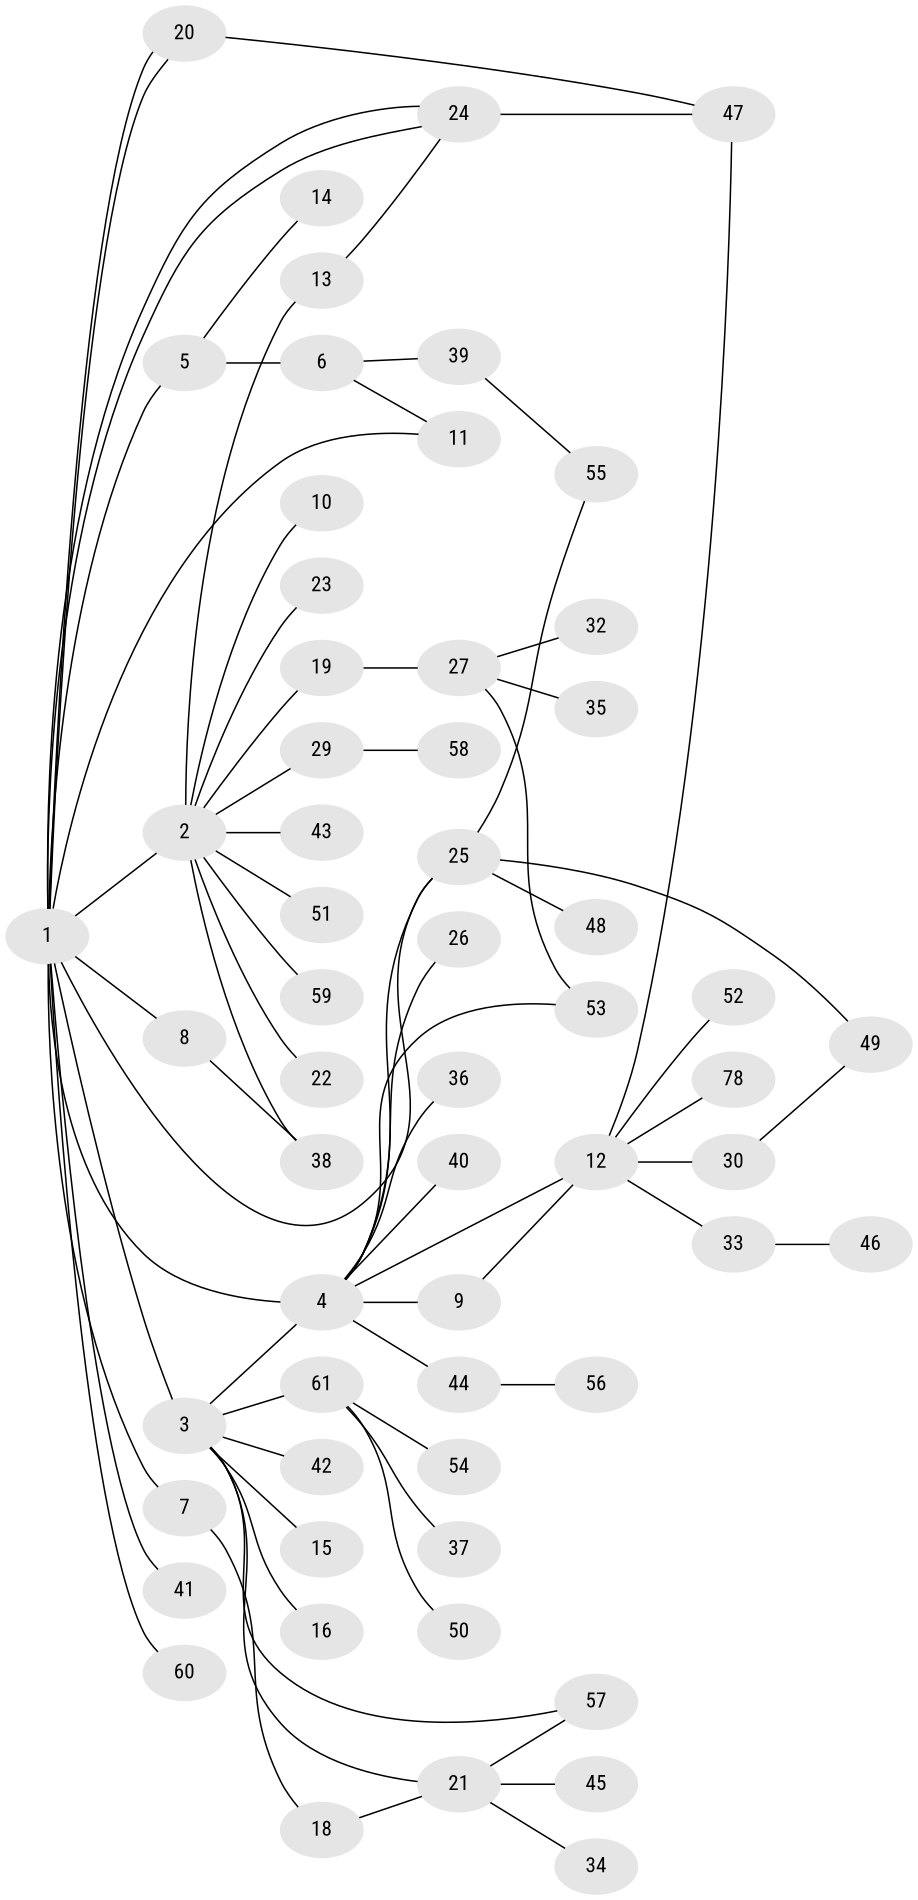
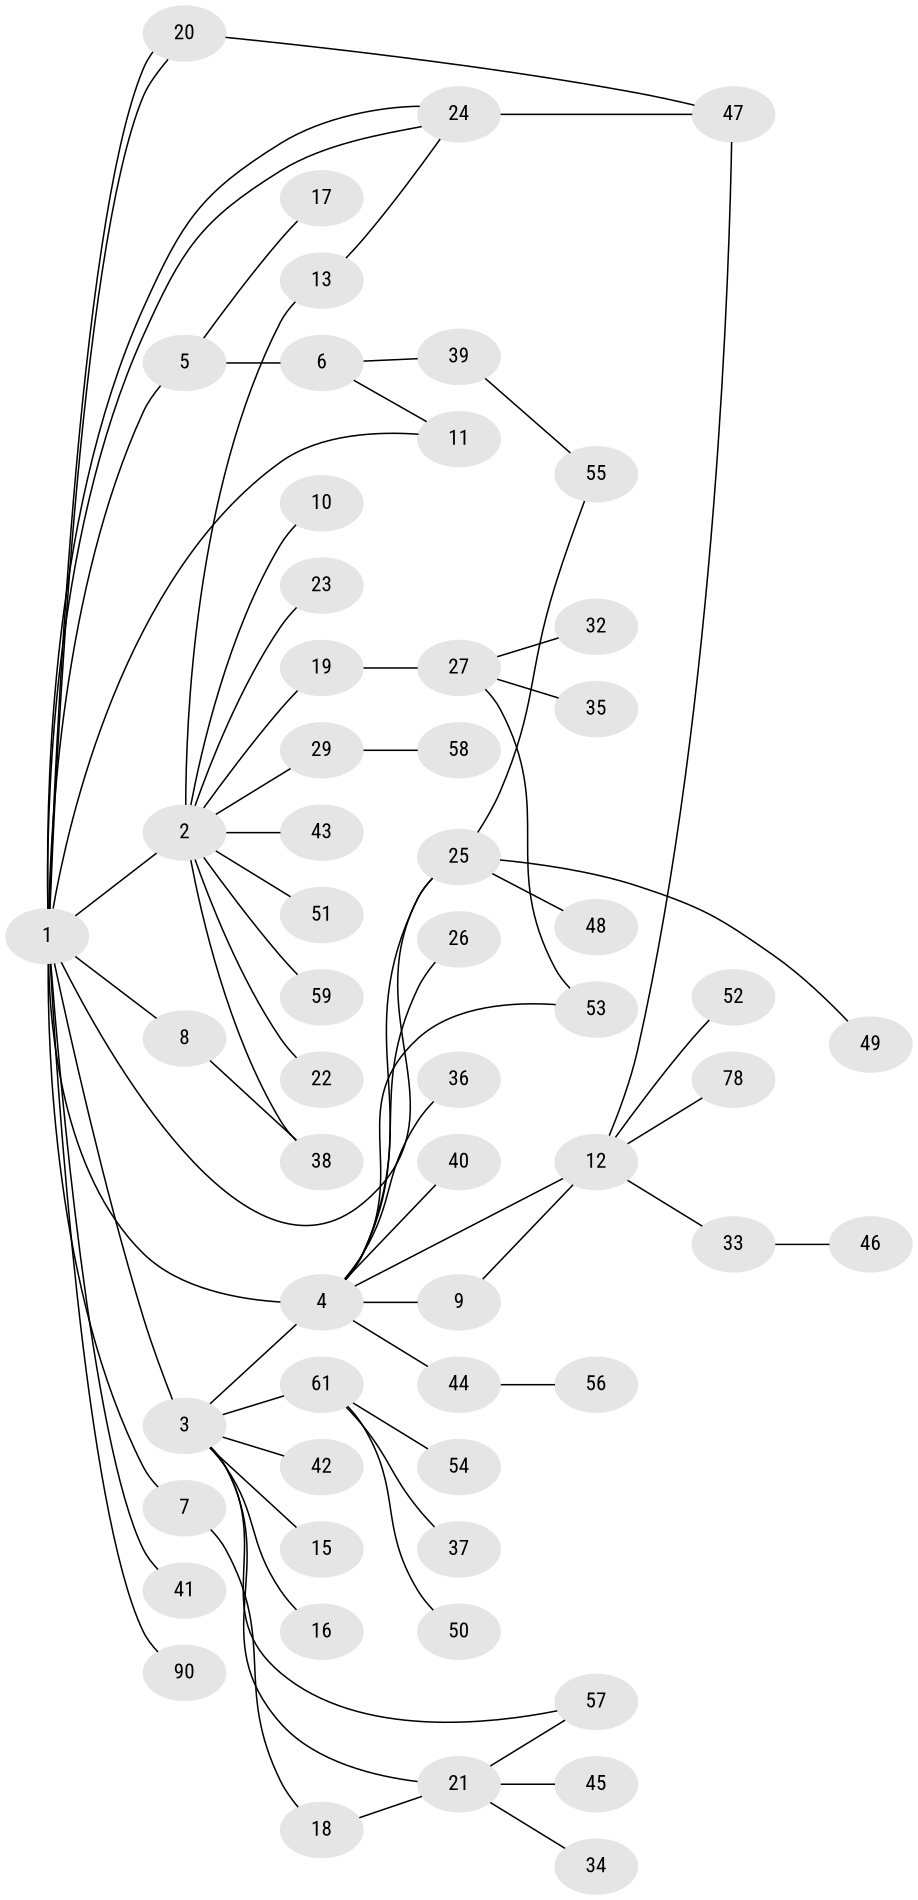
(322, 198) -> (322, 198)
(734, 1162) -> none
(185, 1673) -> (185, 1673)
